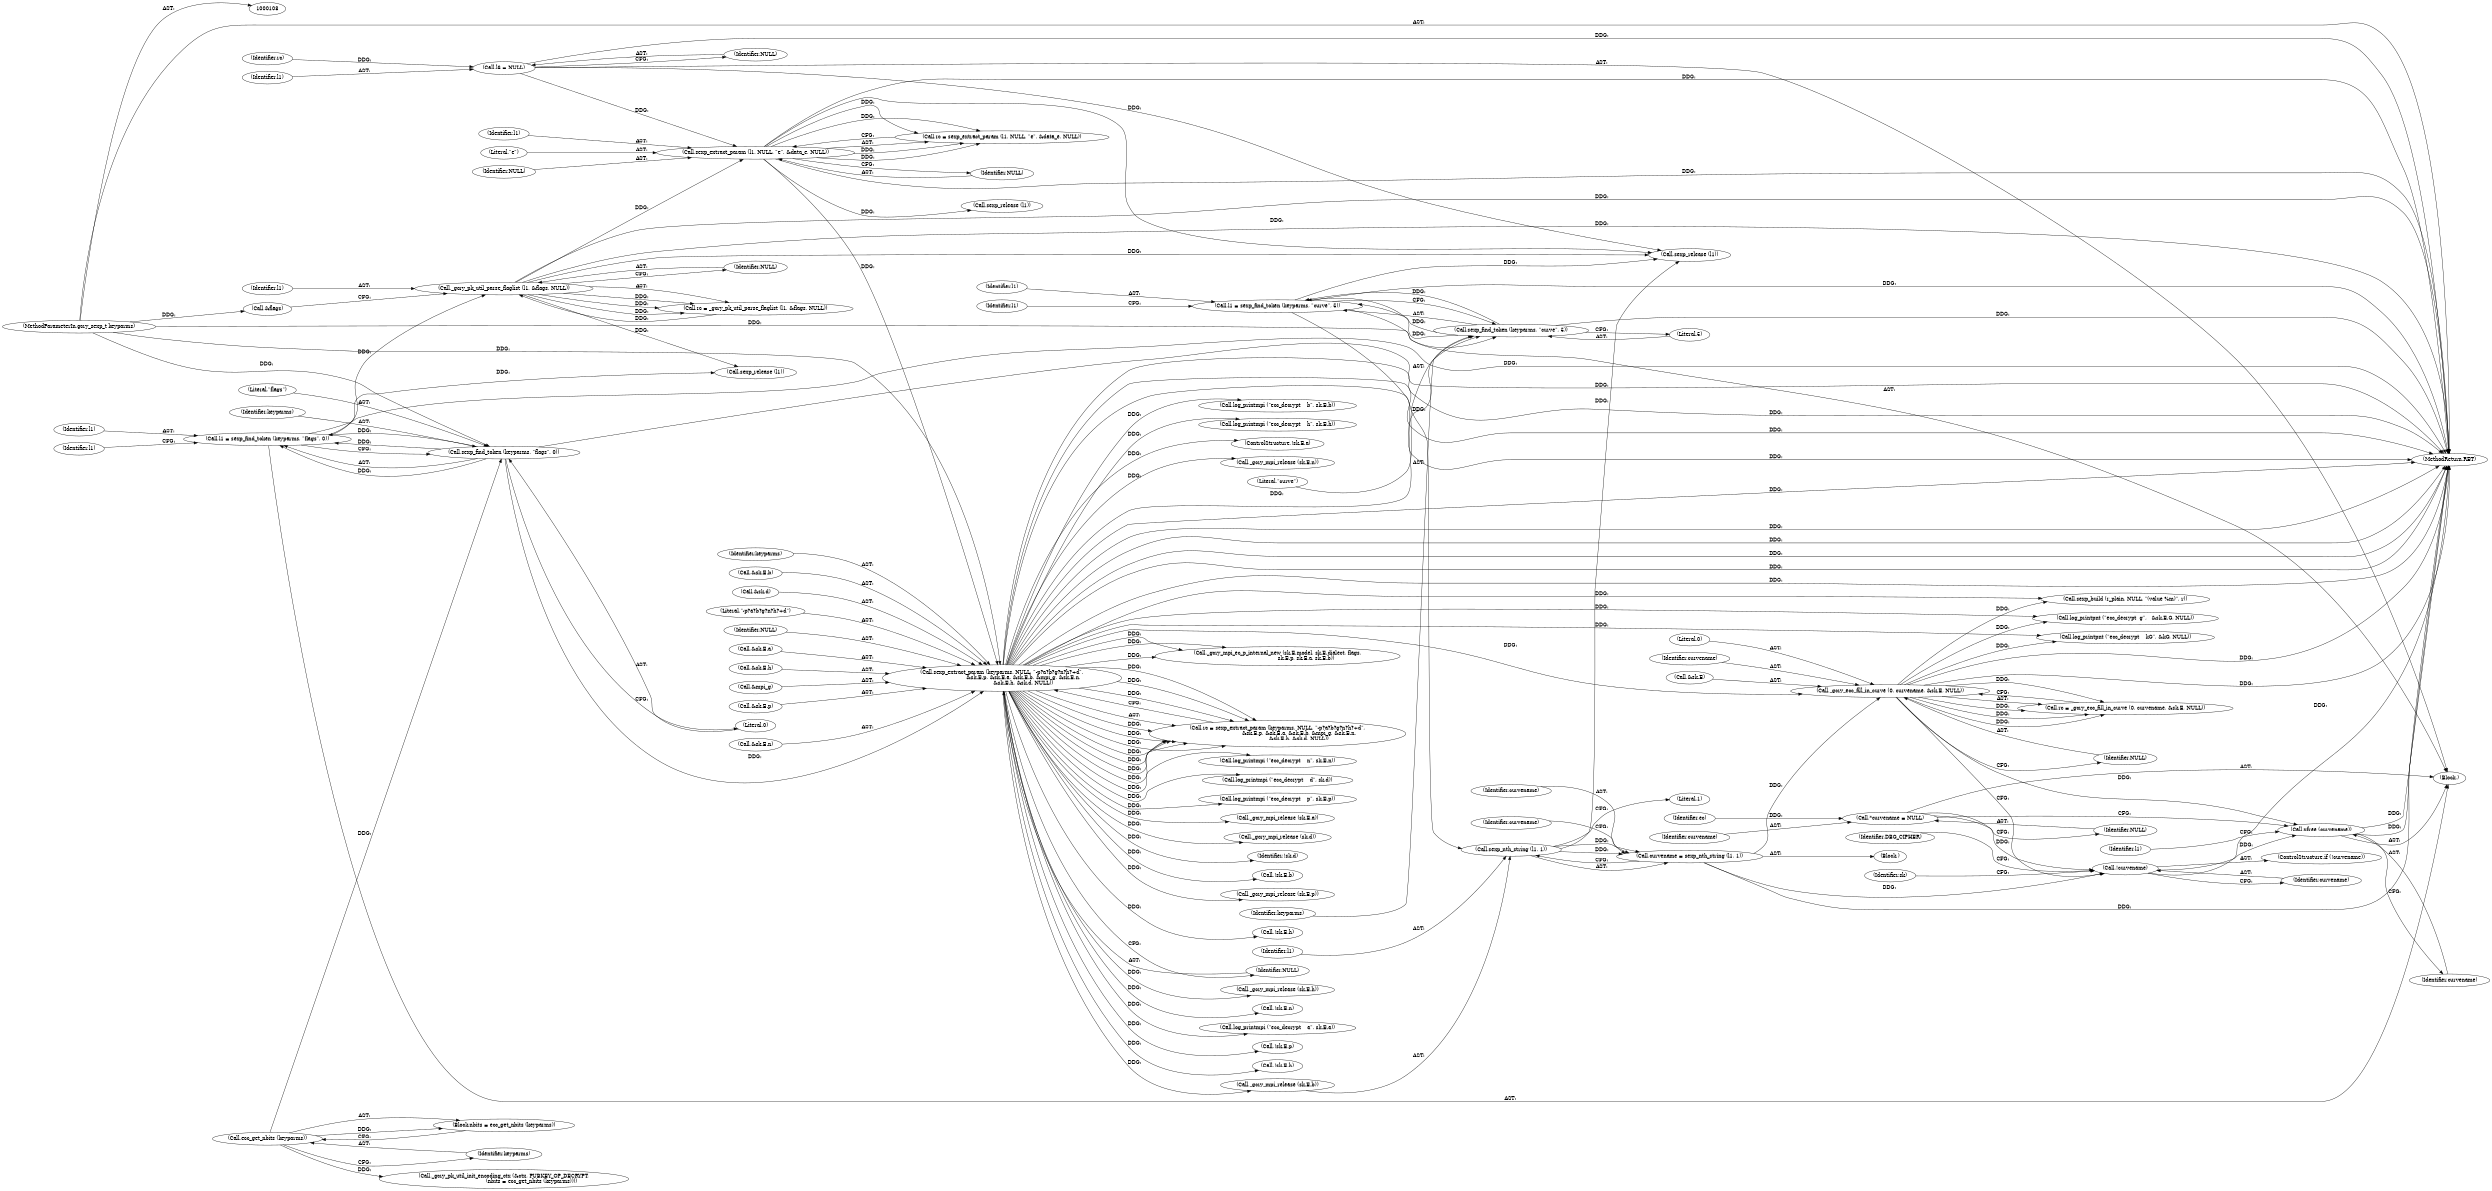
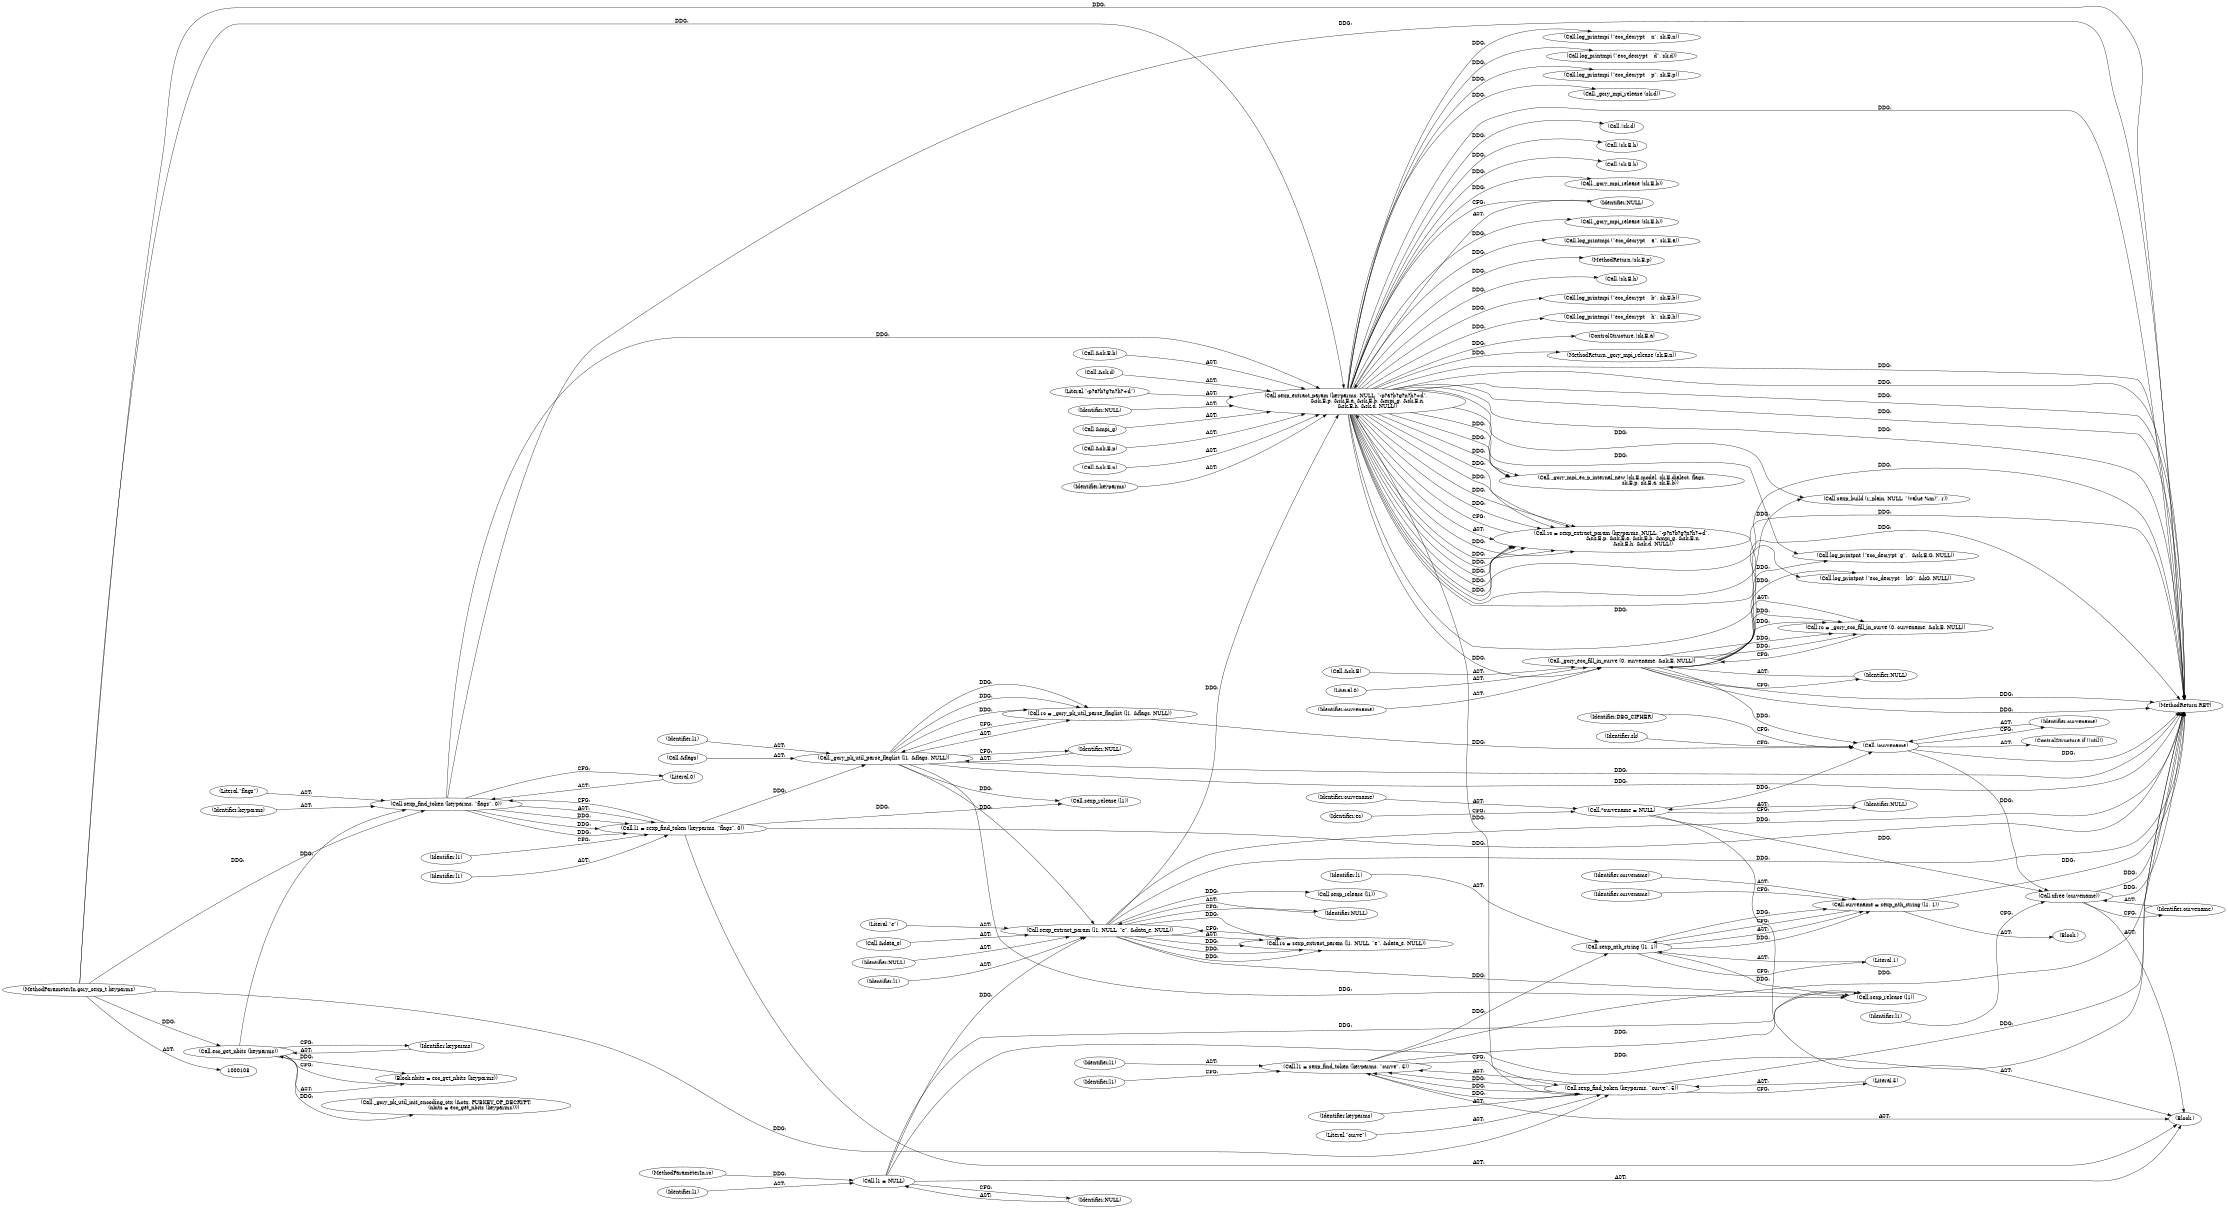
(1420, 22) -> (1100, 5)
(267, 59) -> (683, 1173)
(504, 68) -> (884, 1181)
(365, 298) -> (781, 756)
(185, 317) -> (155, 1022)
(643, 319) -> (987, 724)
(1278, 463) -> (1622, 356)
(756, 649) -> none
(756, 669) -> none
(1801, 767) -> none
(2082, 796) -> none
(2004, 799) -> (1764, 716)
(2125, 814) -> (1886, 838)
(1777, 816) -> (1480, 811)
(1278, 818) -> none
(1278, 857) -> (1622, 127)
(2321, 858) -> (2069, 741)
(1278, 895) -> none
(1900, 897) -> (1500, 746)
none -> (884, 944)
(1278, 1009) -> none
(1454, 1024) -> (1763, 961)
(1278, 1047) -> (1622, 260)
